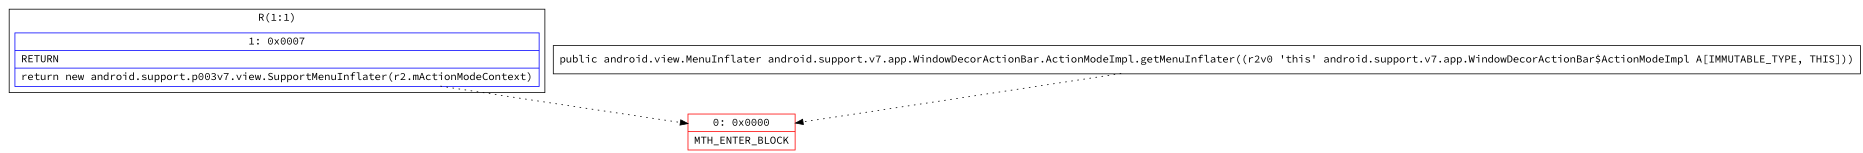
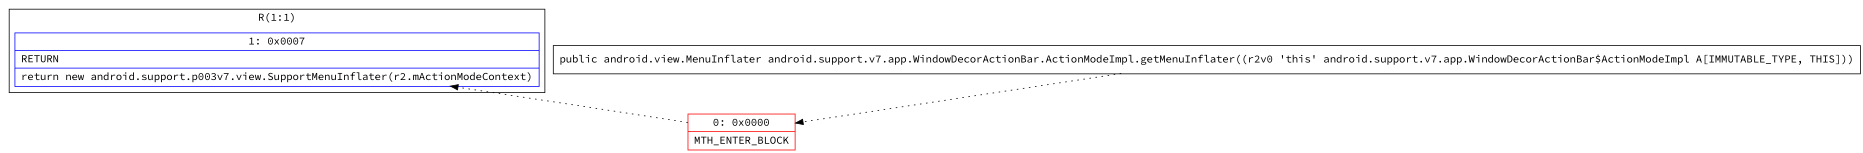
(560, 104) -> (573, 105)
